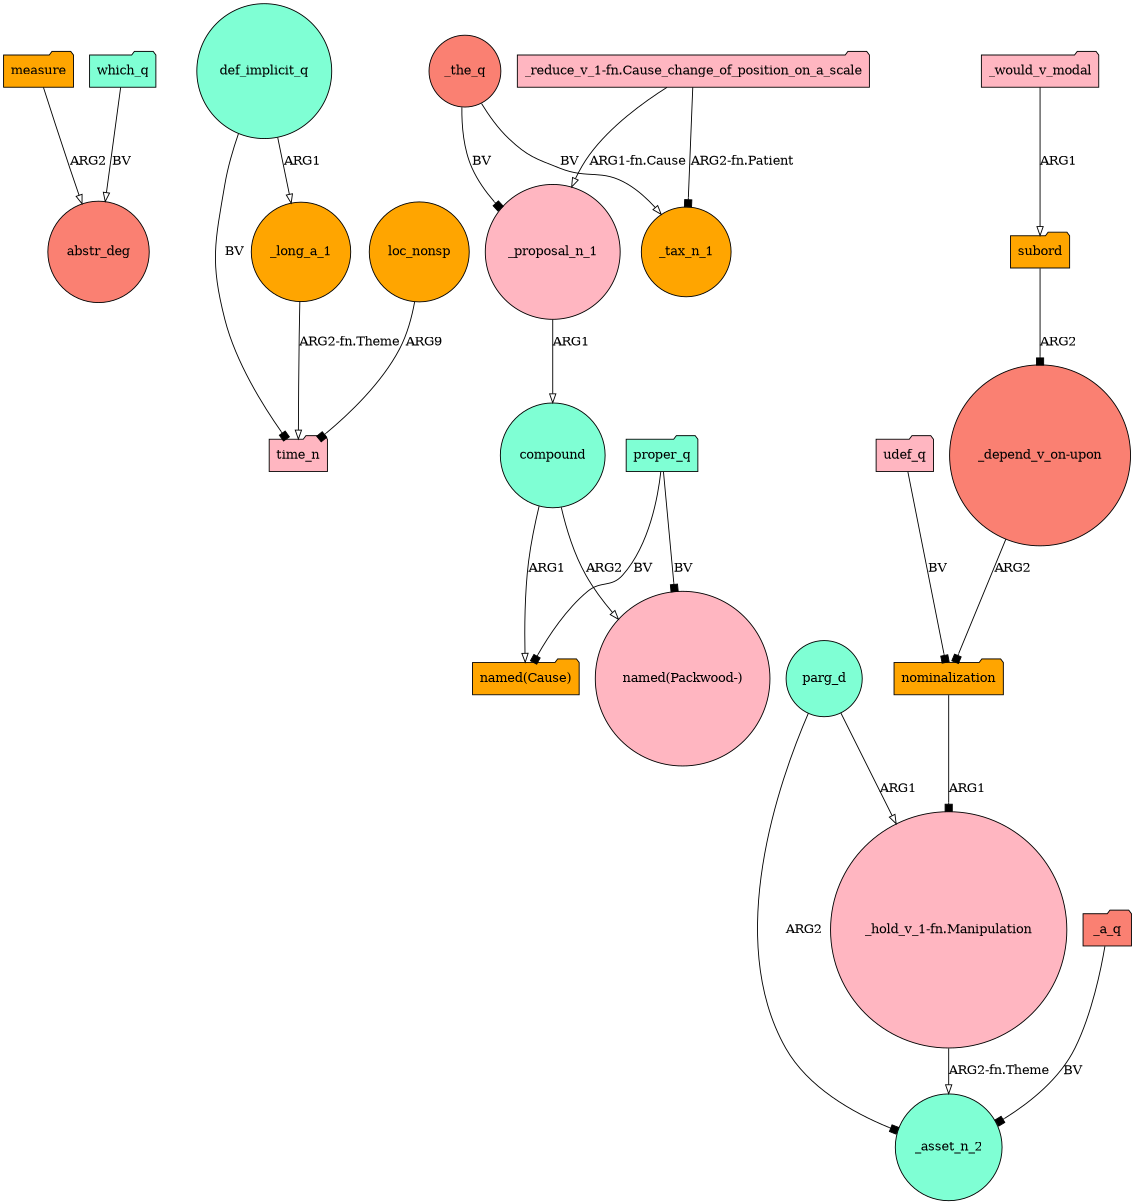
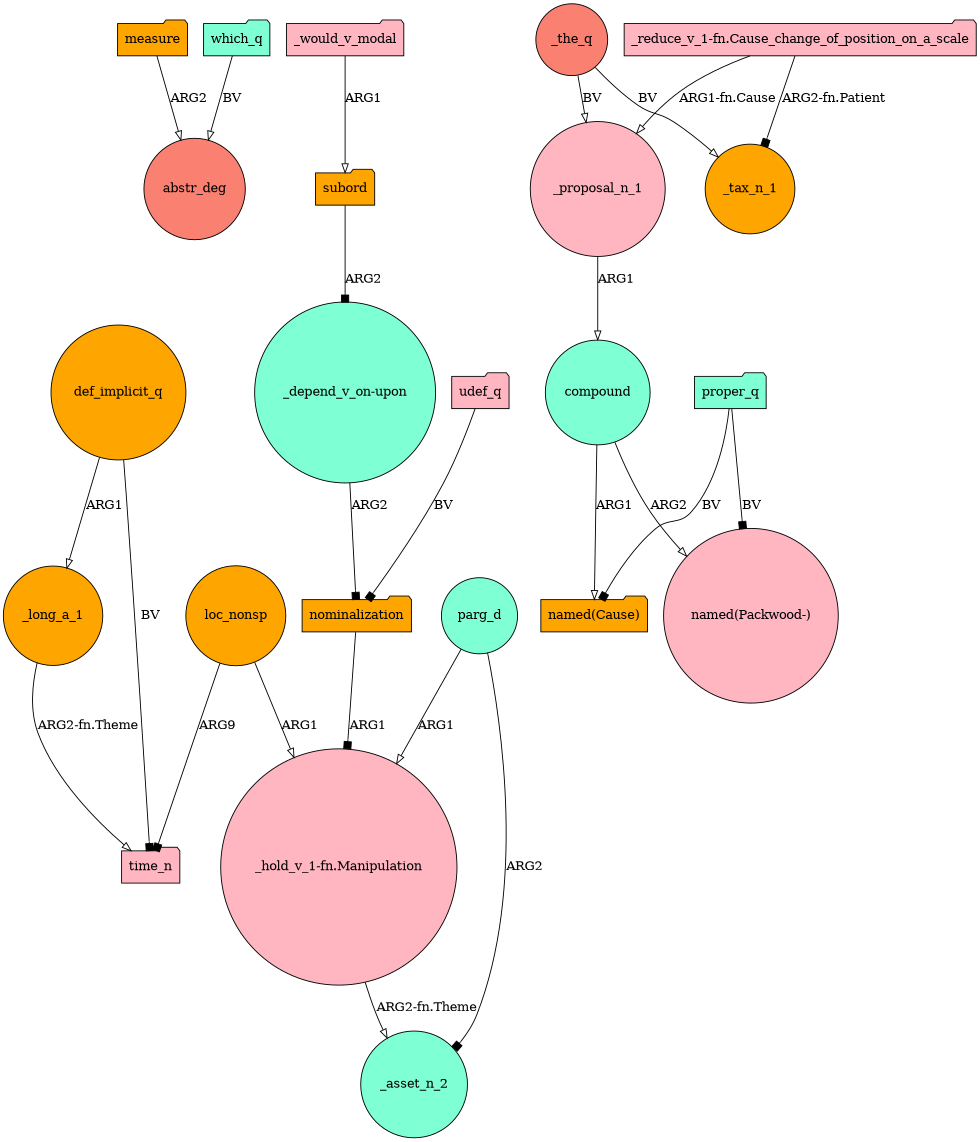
(264, 71) -> (118, 392)
(468, 158) -> (581, 94)
(1040, 455) -> (345, 392)
none -> (273, 706)
(1107, 930) -> none
